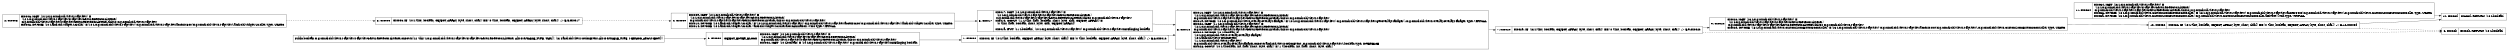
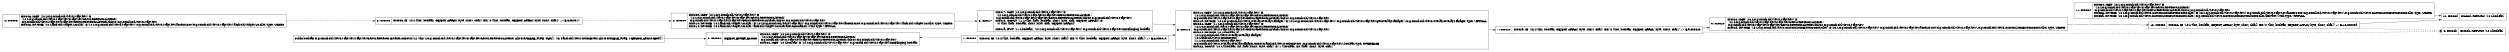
(940, 40) -> (941, 37)
